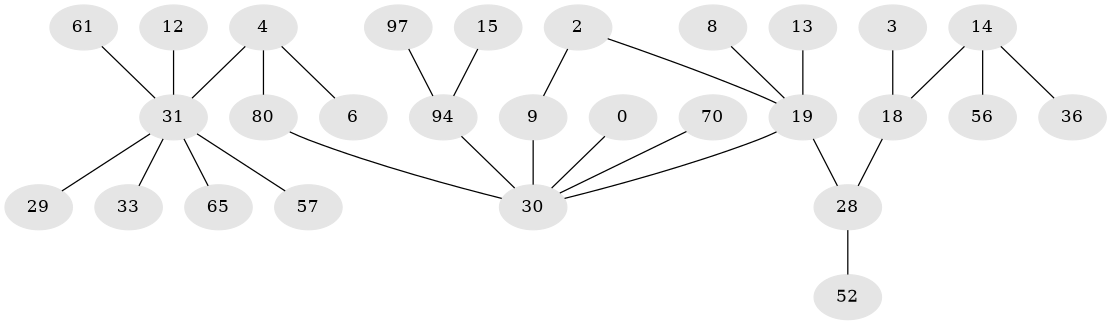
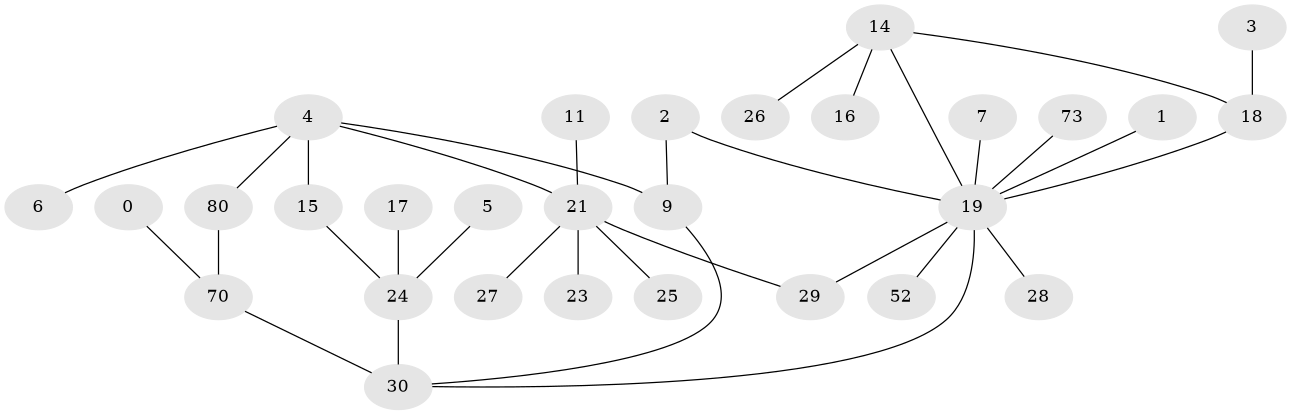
(84, 27) -> (576, 117)
(174, 27) -> none
(398, 27) -> (398, 207)
(713, 27) -> (983, 117)
(803, 27) -> (1073, 117)
(174, 117) -> (578, 207)
(443, 117) -> (398, 297)
(983, 117) -> (755, 117)
(1073, 117) -> (845, 117)
none -> (1162, 117)
none -> (926, 118)
none -> (494, 150)
none -> (308, 162)
(578, 162) -> (173, 252)
(870, 162) -> (1116, 170)
(395, 169) -> (219, 252)
(129, 207) -> (578, 297)
(219, 207) -> (668, 297)
(308, 207) -> (488, 297)
none -> (488, 207)
(848, 252) -> (937, 252)
none -> (892, 252)
